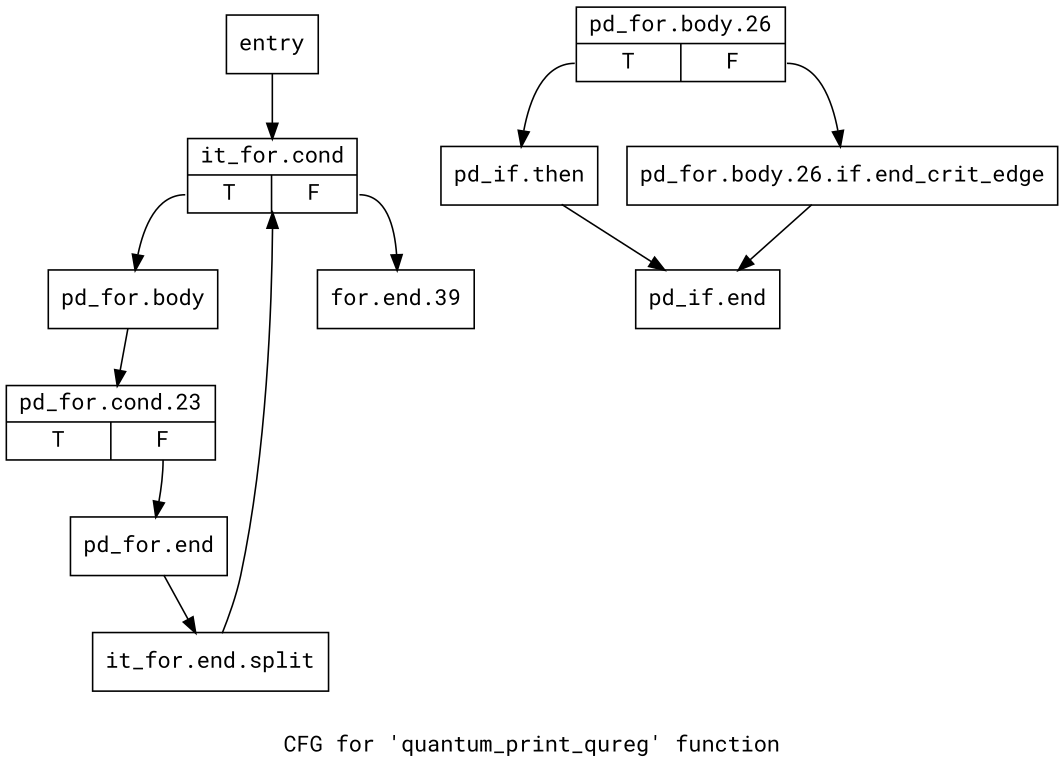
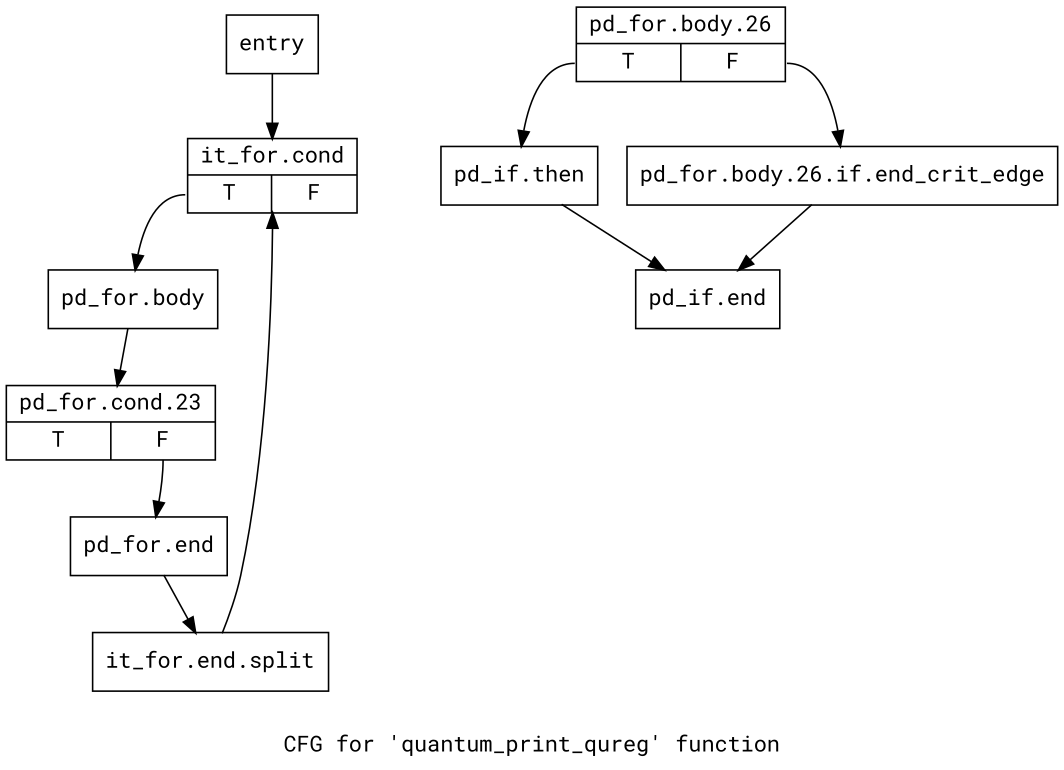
(396, 299) -> none
